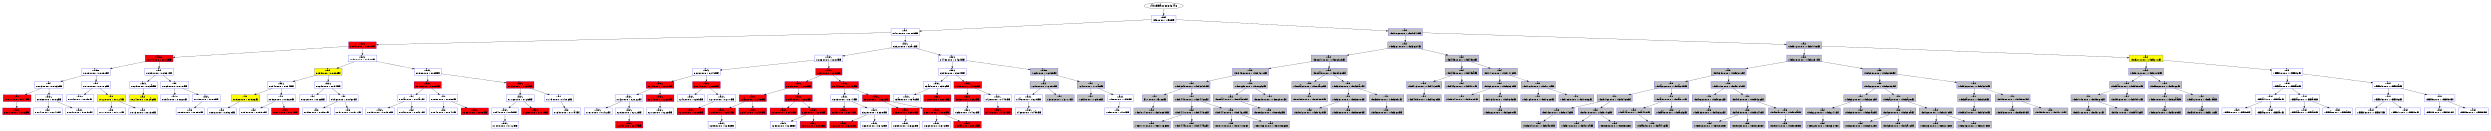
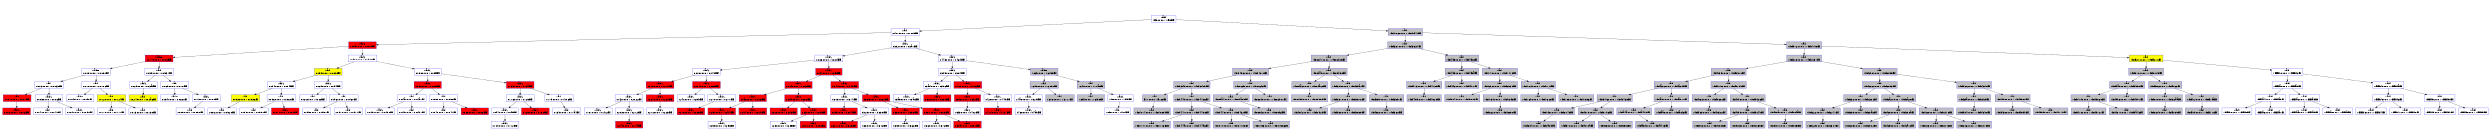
(1164, 6) -> none
